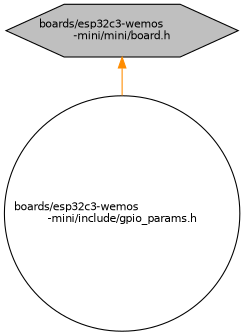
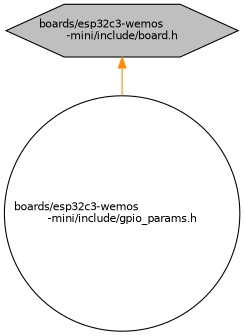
(122, 31) -> (122, 31)
